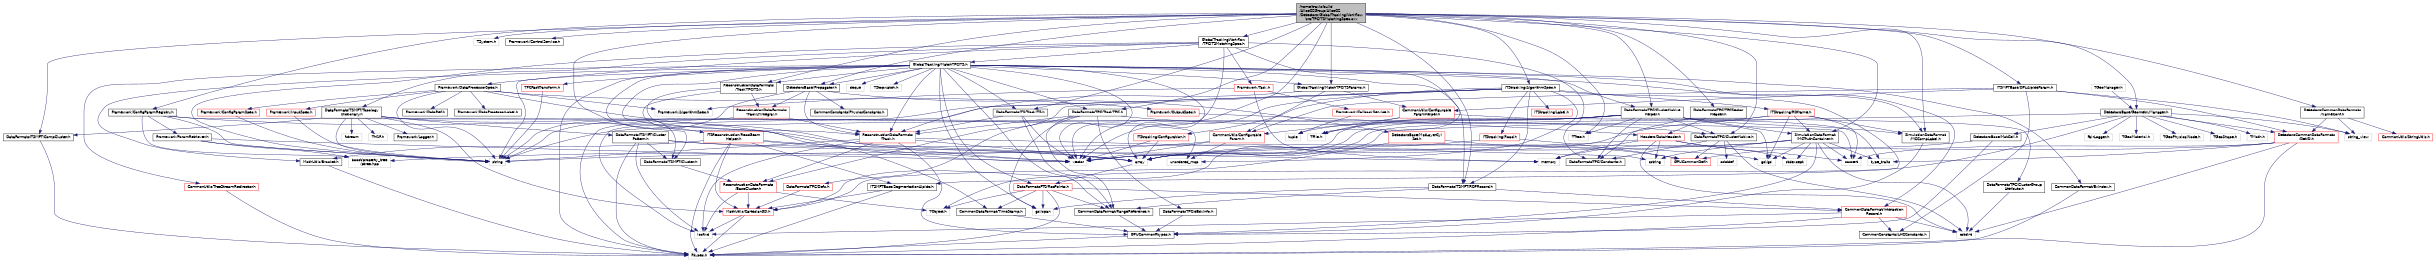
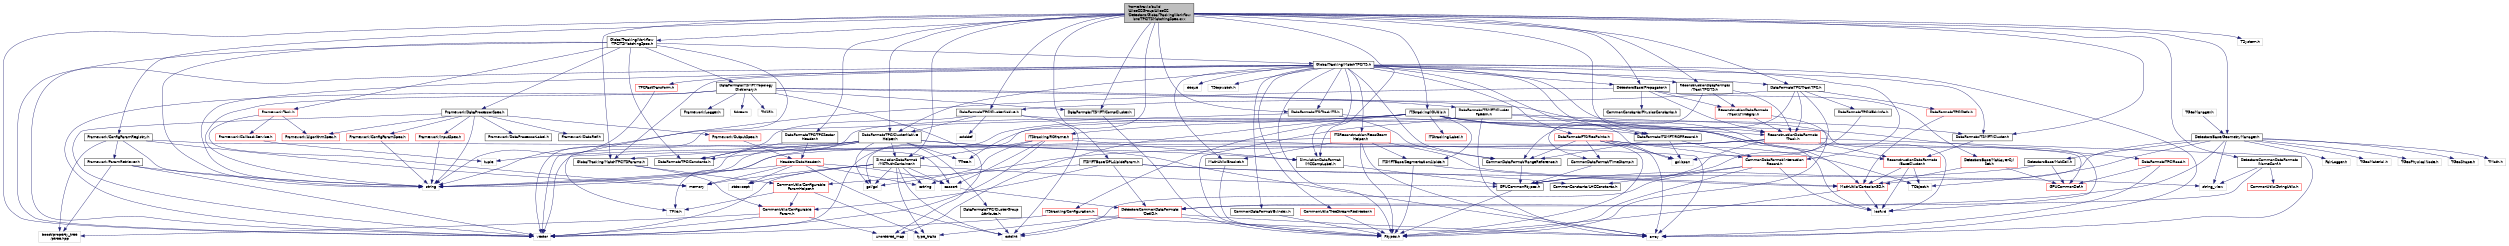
(535, 42) -> none
(1531, 88) -> (1427, 113)
(1102, 96) -> (1200, 147)
(684, 113) -> (311, 137)
(1698, 128) -> (946, 124)
(1500, 137) -> (2163, 162)
(2068, 146) -> (1038, 198)
(1096, 174) -> (1659, 168)
